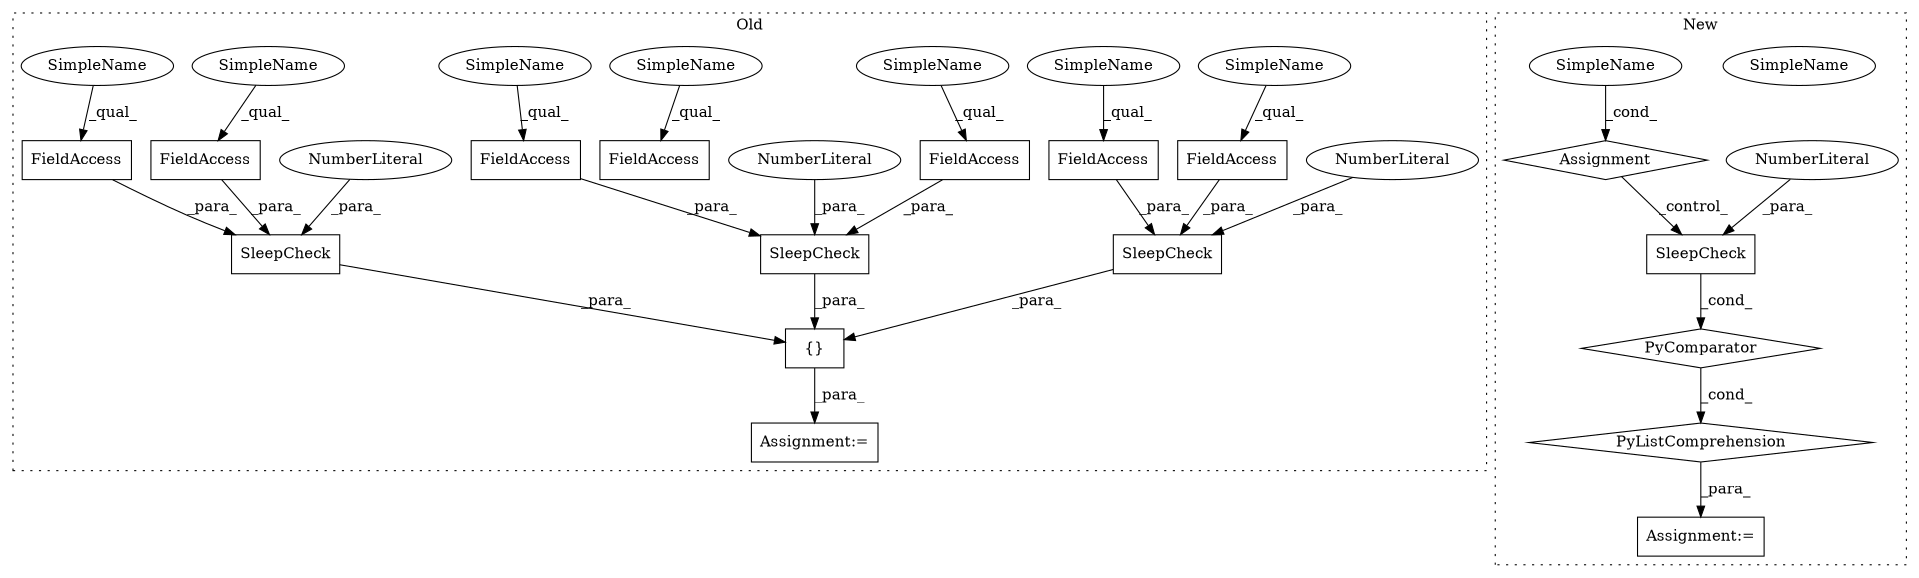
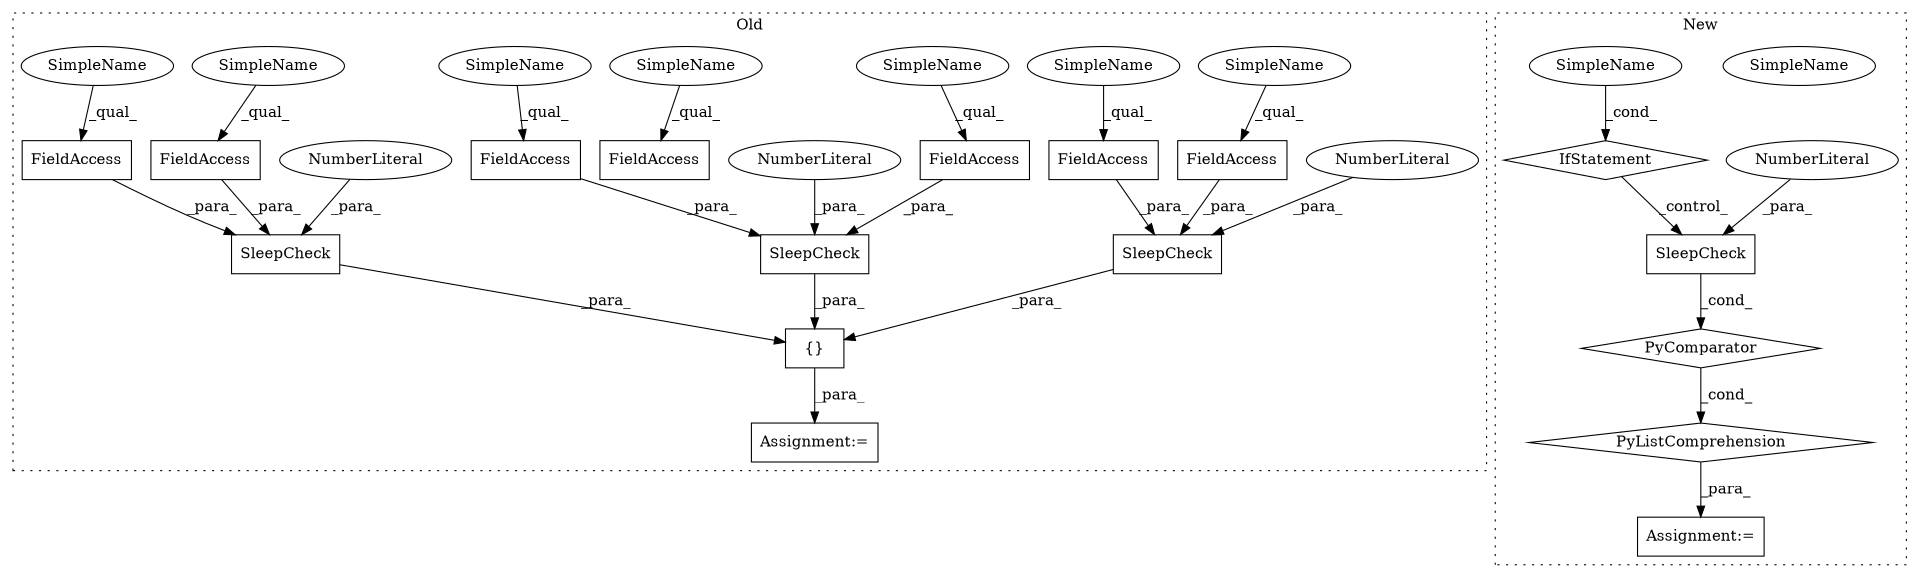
(1606, 160) -> (1606, 160)
